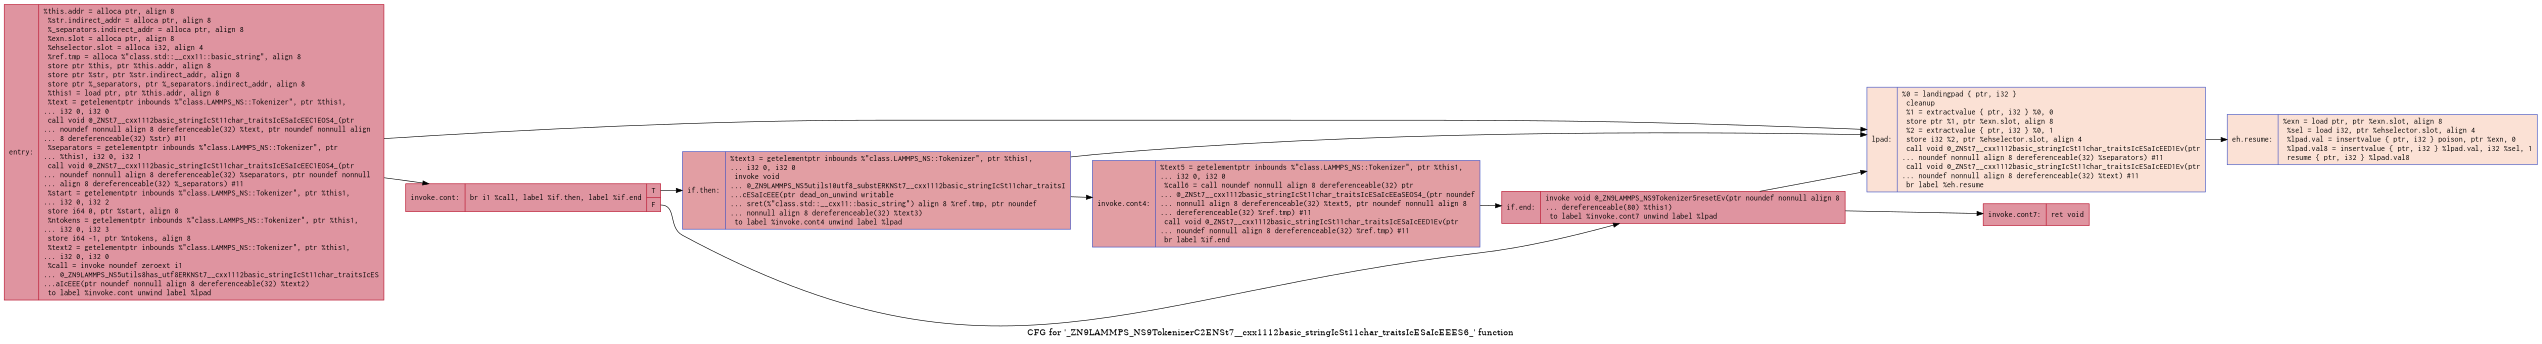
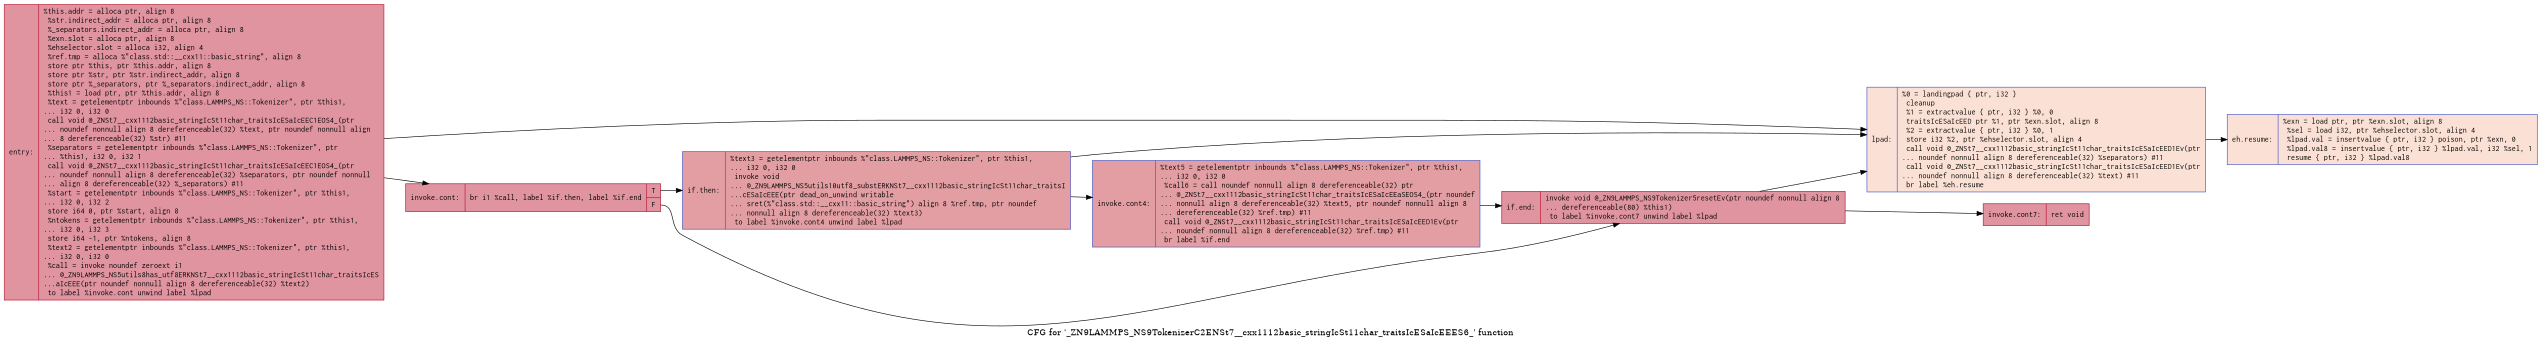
(1978, 121) -> (2000, 121)
